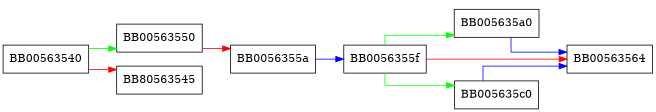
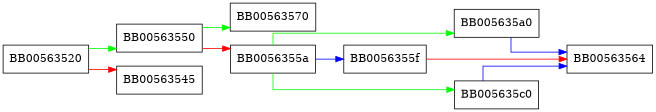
none -> (273, 17)
(411, 35) -> (354, 33)
(46, 59) -> (46, 59)
(159, 80) -> (159, 80)
(410, 85) -> (352, 90)
